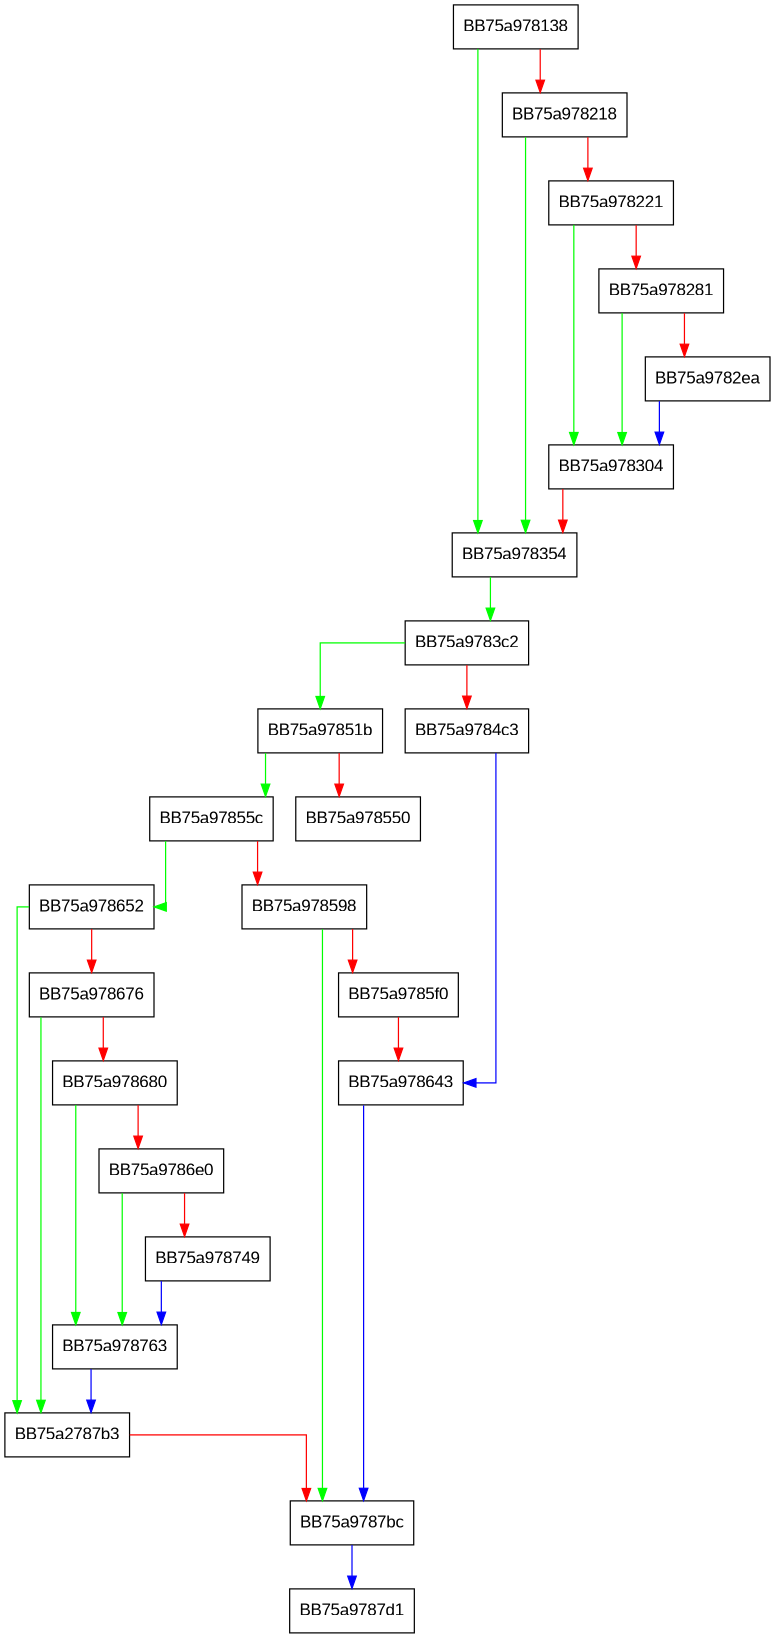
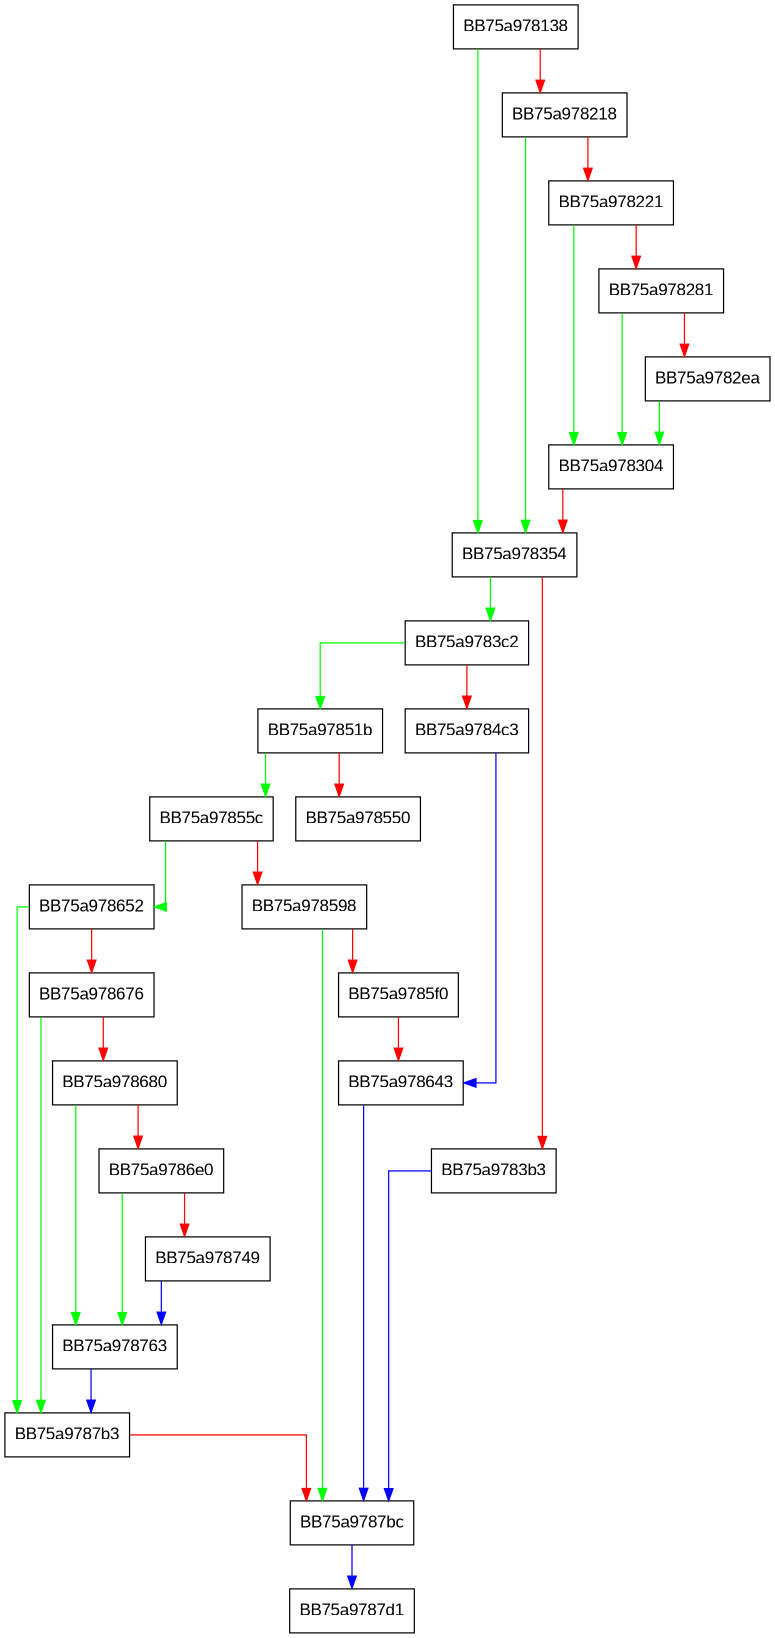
(659, 417) -> (659, 417)
none -> (494, 1171)
(67, 1435) -> (67, 1435)
